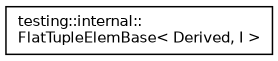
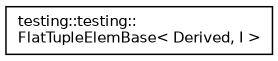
(139, 31) -> (139, 31)
